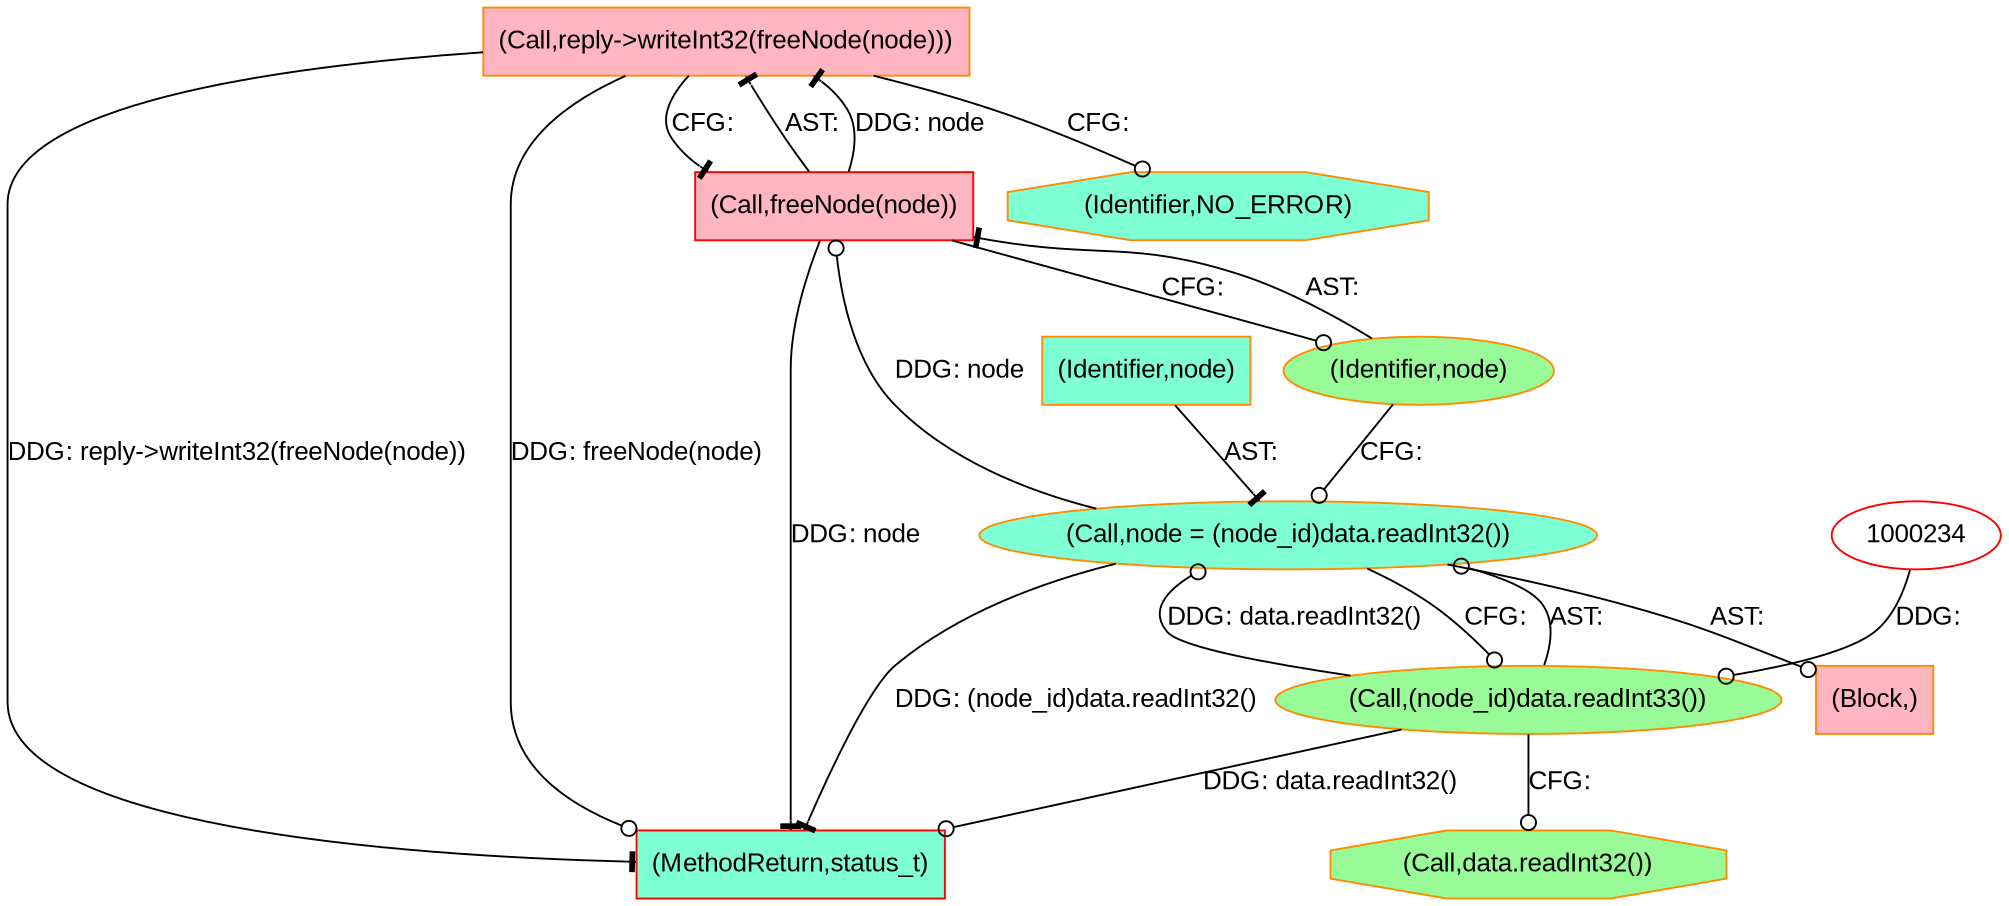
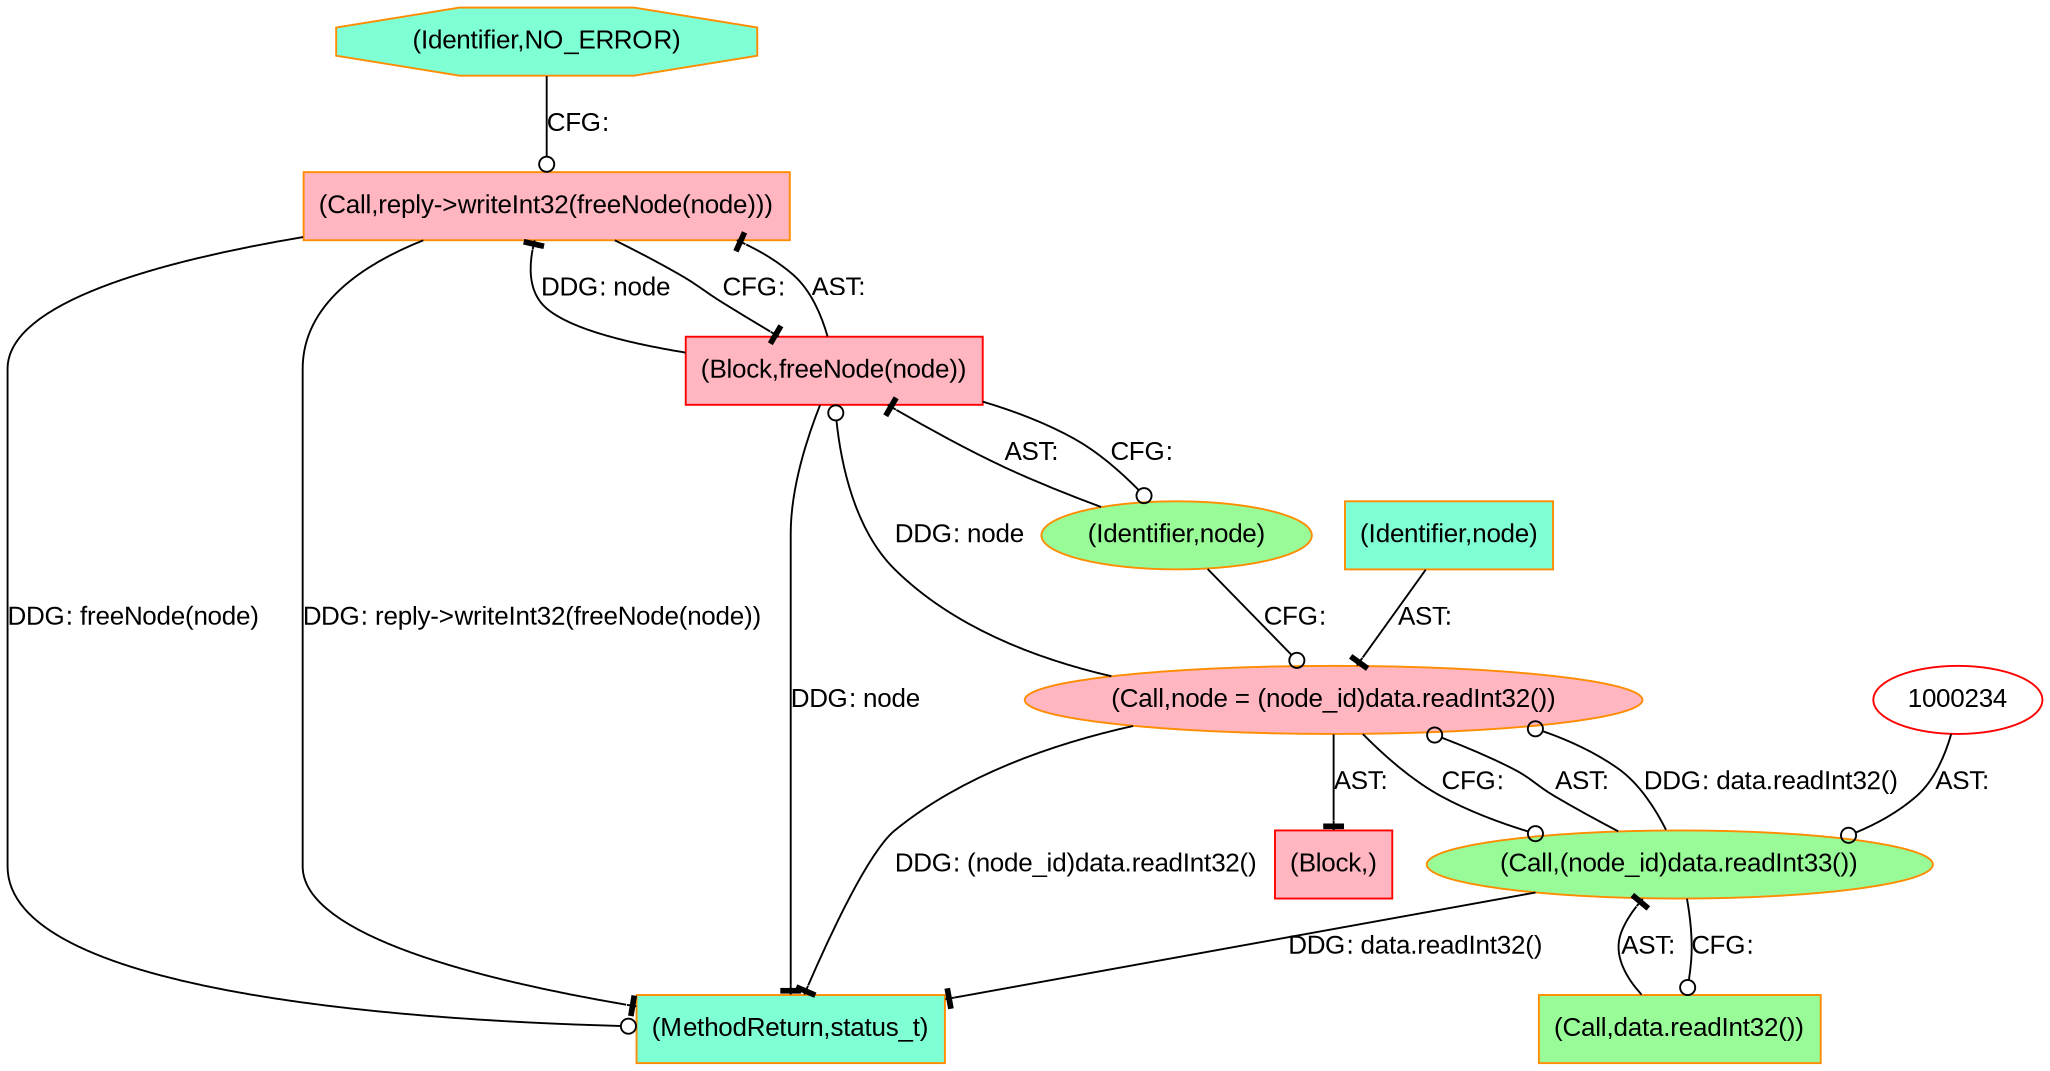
(1007, 114) -> (547, 116)
(834, 206) -> (834, 371)
(1288, 535) -> (1334, 700)
(1627, 606) -> (1334, 777)
(1932, 618) -> (1966, 782)
(1875, 700) -> (1334, 864)
(1178, 778) -> (1245, 945)
(791, 864) -> (791, 1029)
(1528, 864) -> (1680, 1029)
none -> (1619, 952)
